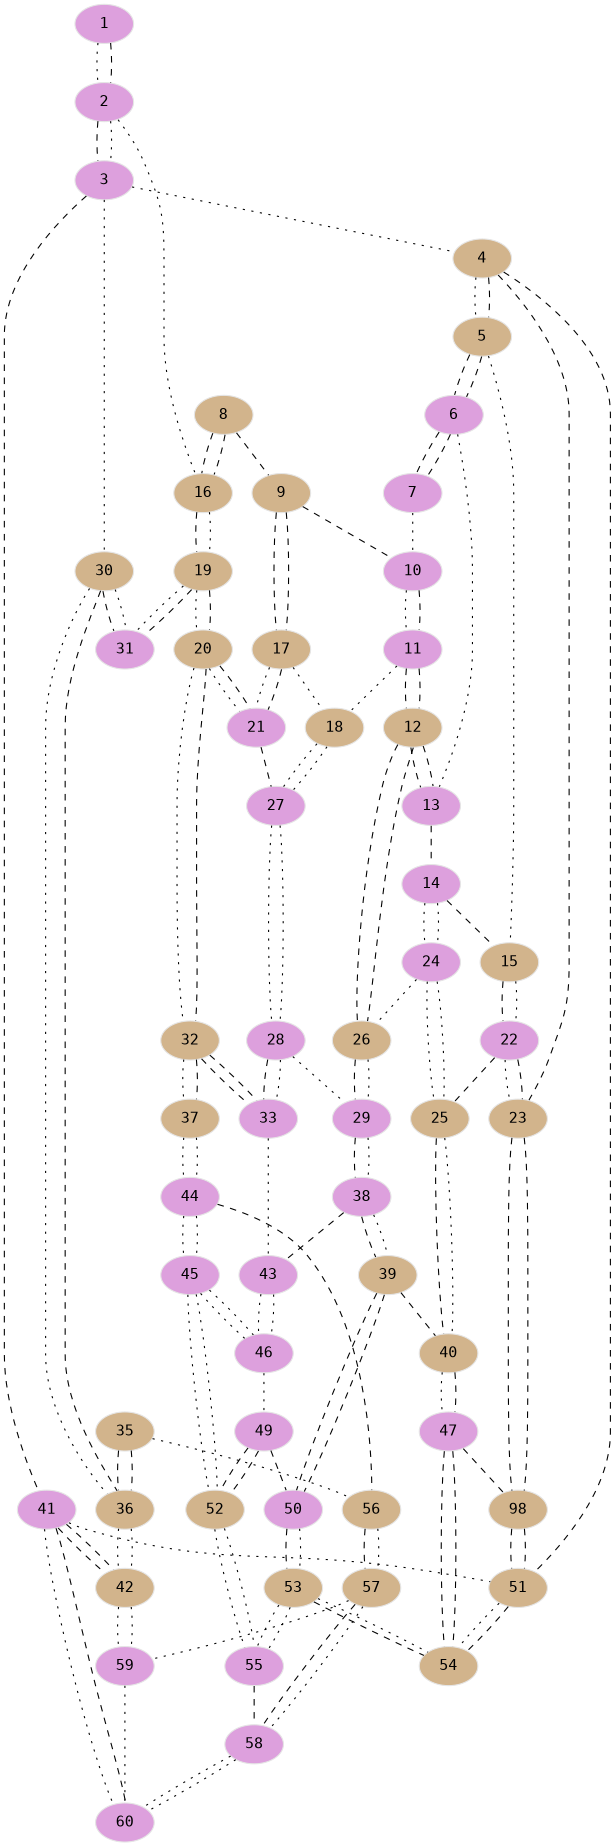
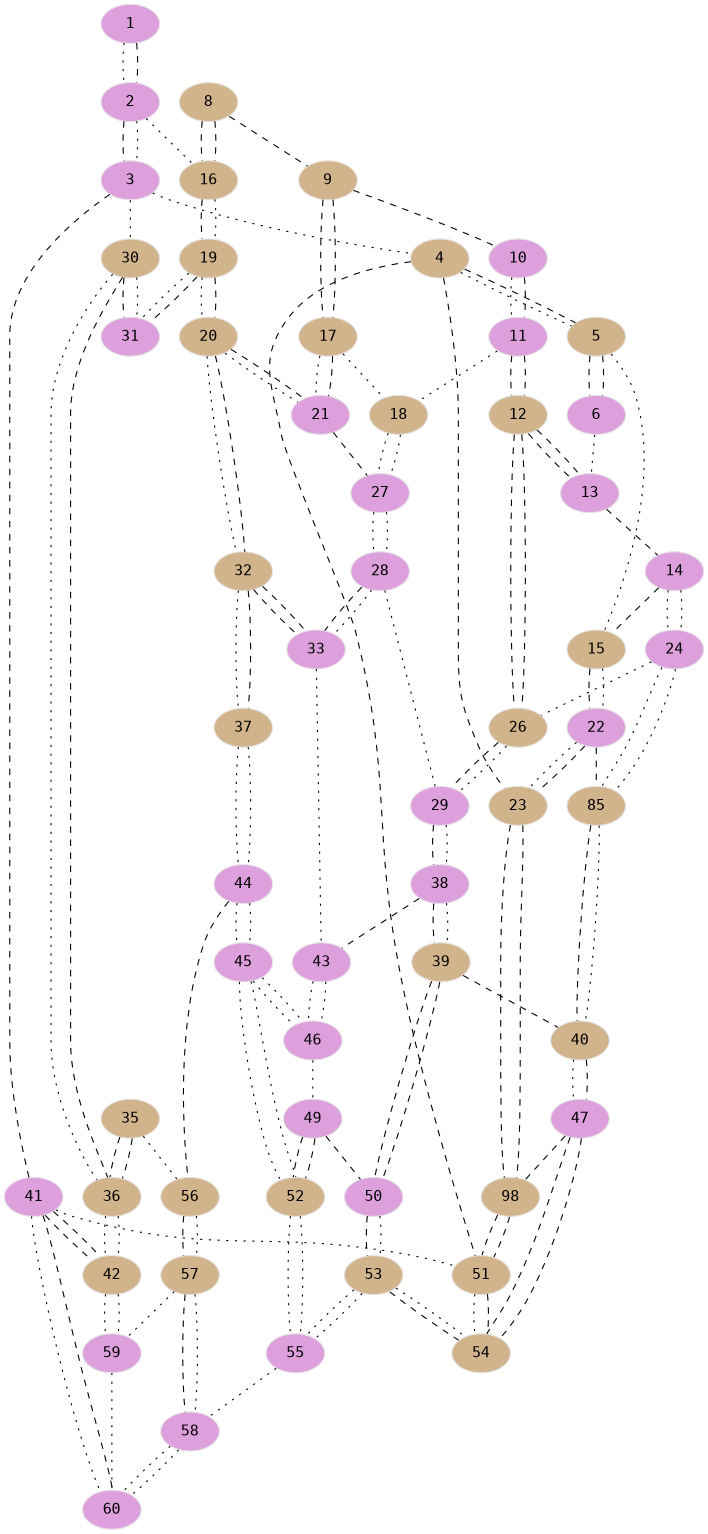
(413, 493) -> none
(440, 1119) -> (596, 806)
(254, 1705) -> (243, 1392)
